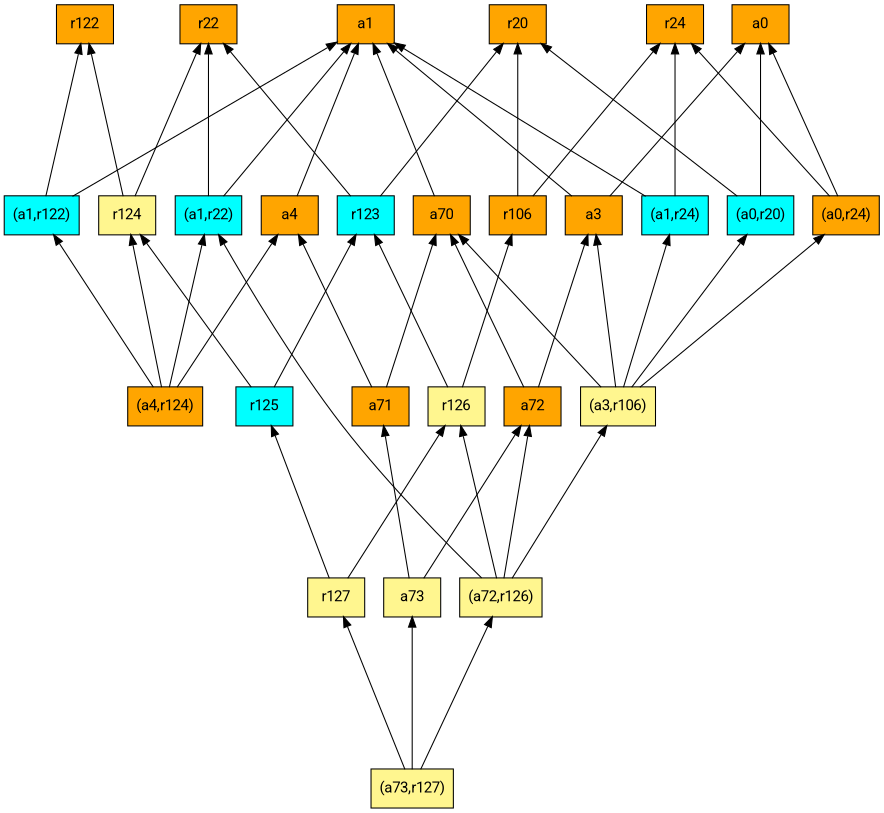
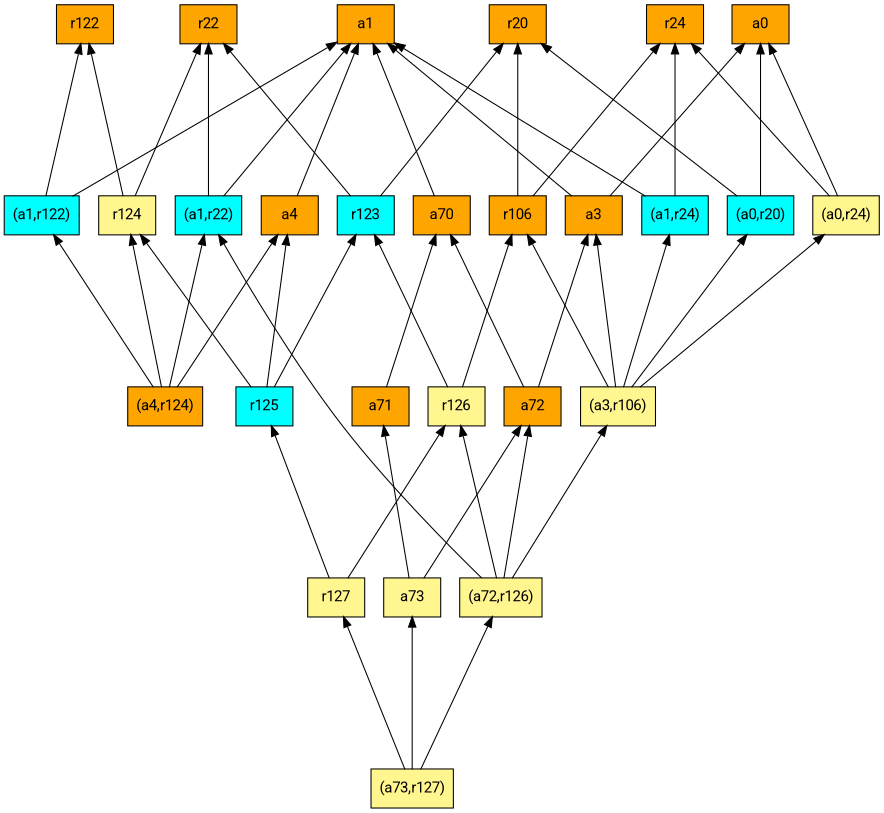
(846, 215) -> (846, 215)
(533, 315) -> (570, 316)
(337, 316) -> (276, 316)
